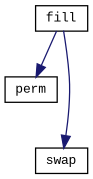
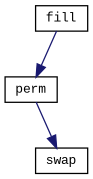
(70, 83) -> (44, 119)
